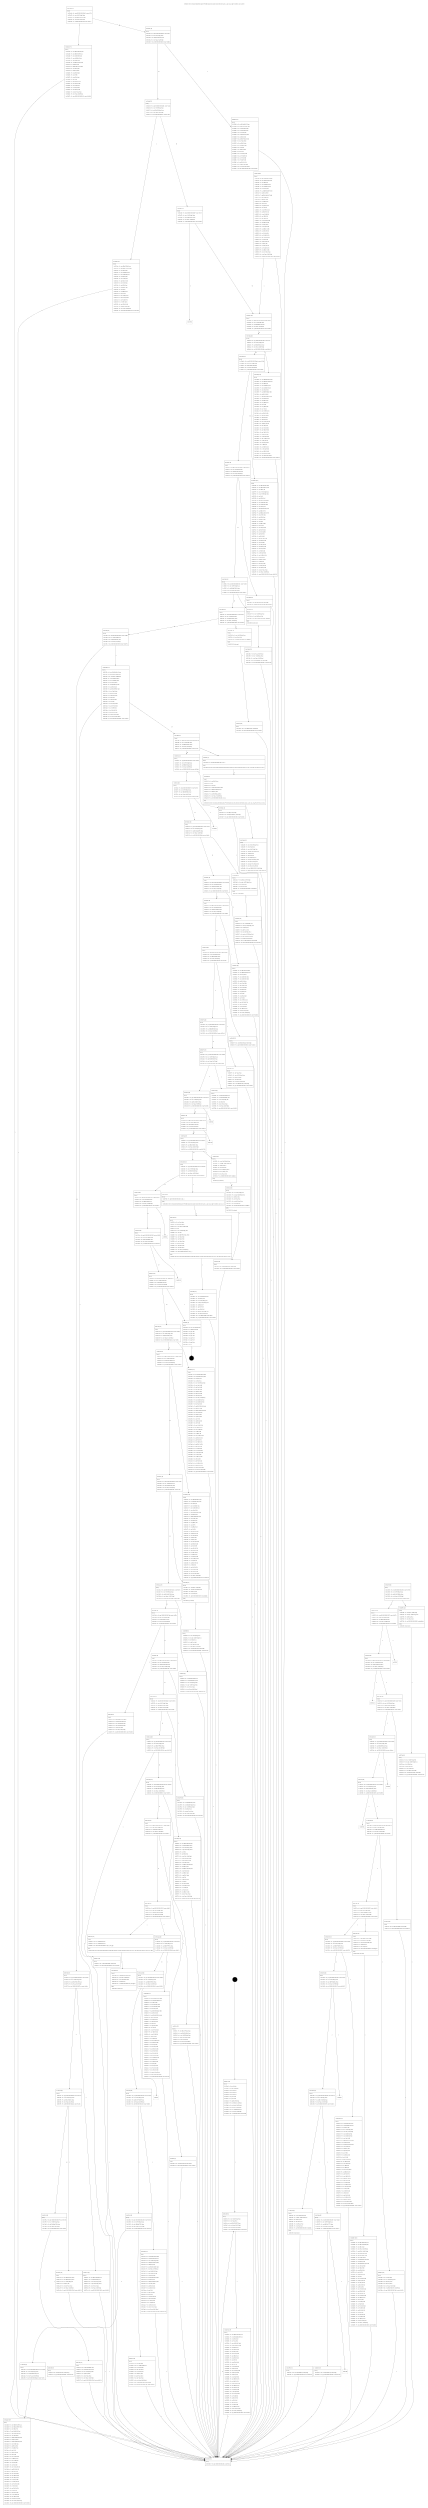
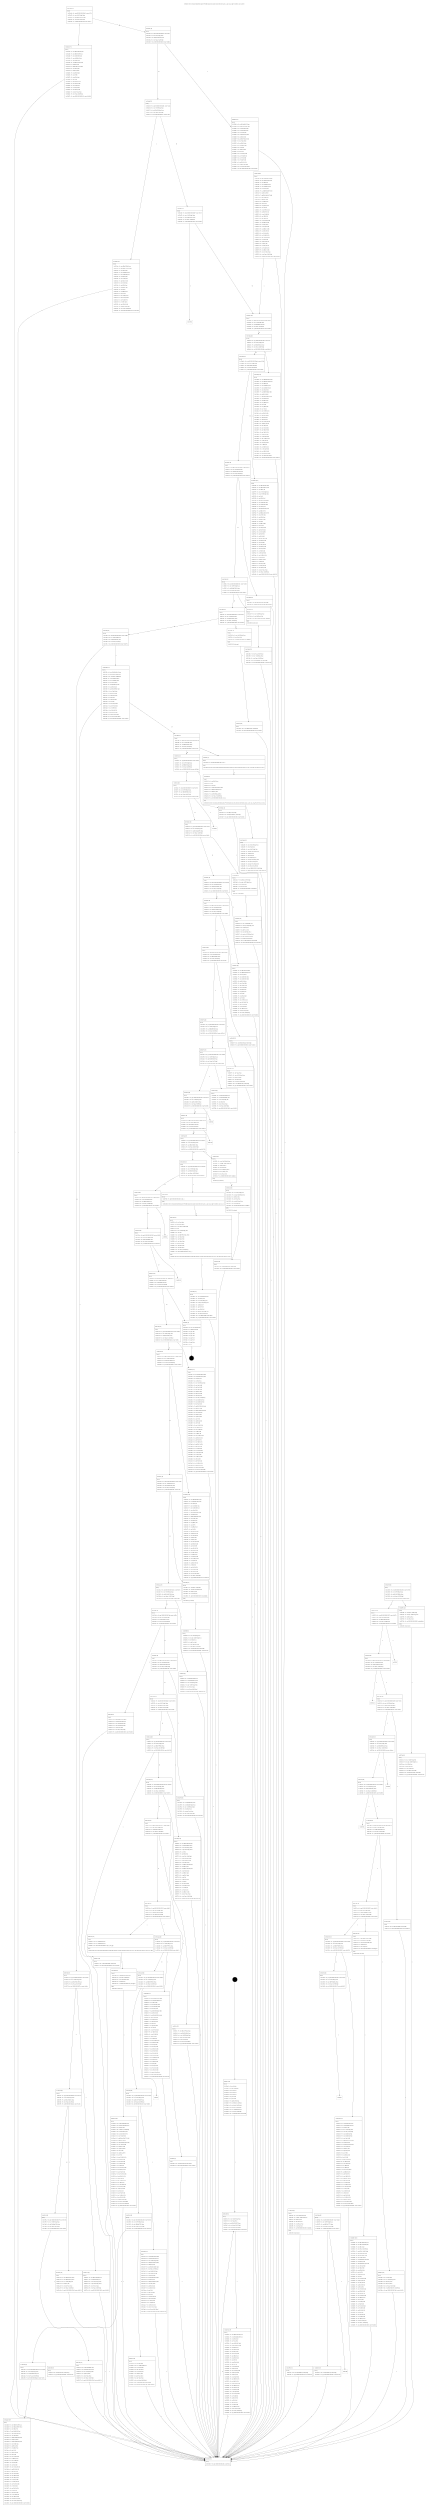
(322, 2098) -> none
none -> (123, 2162)
